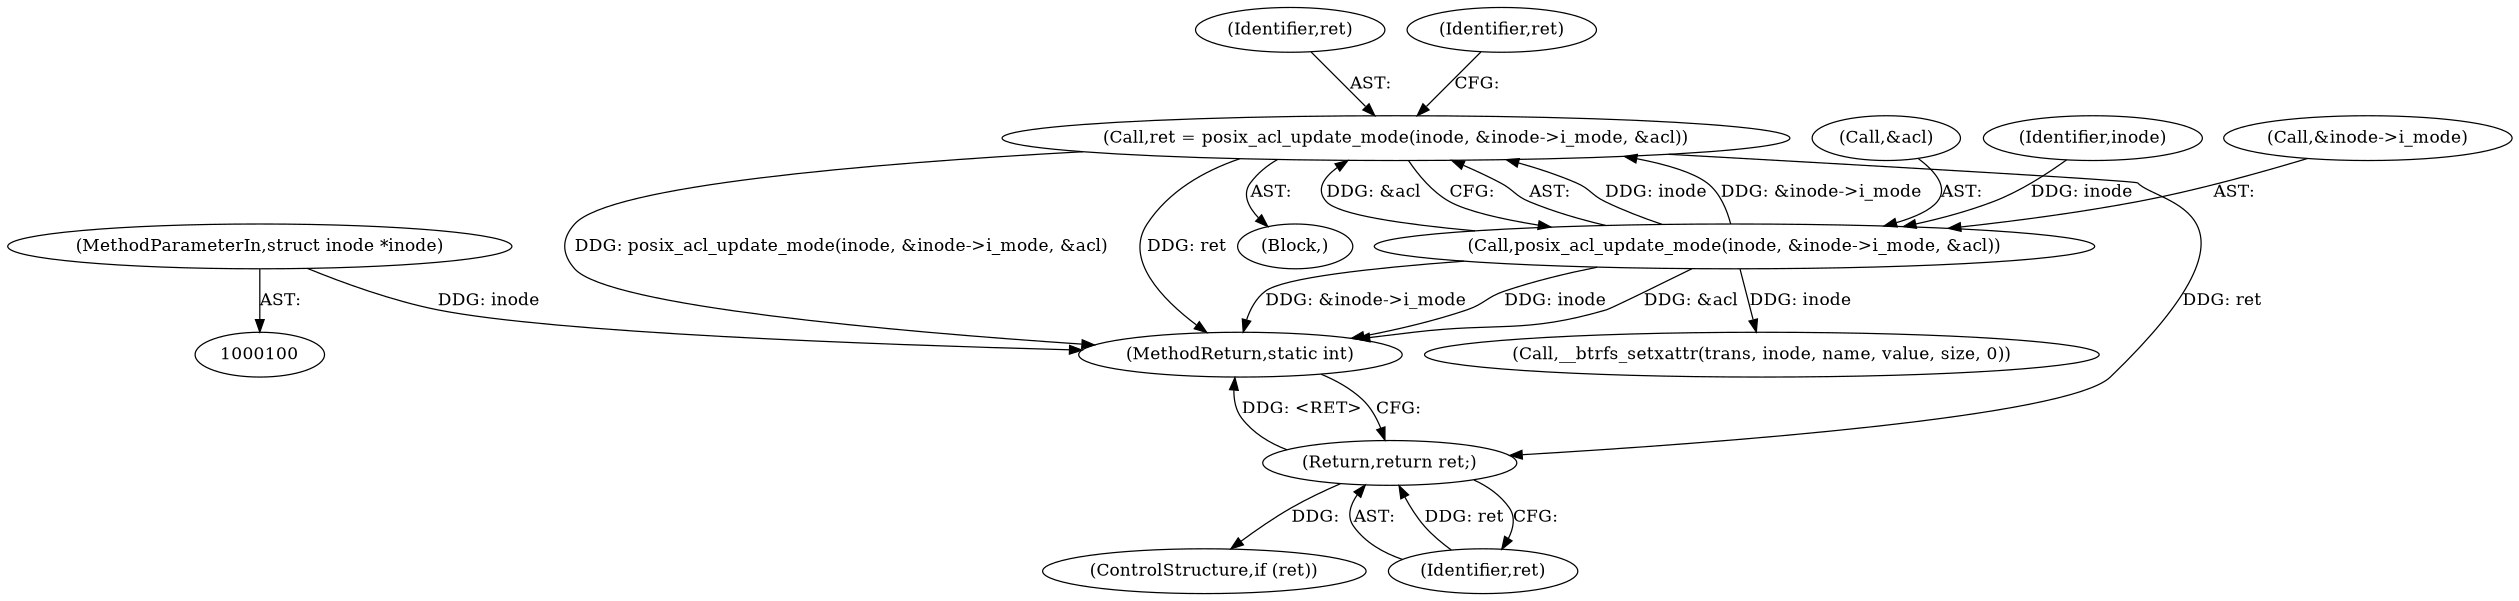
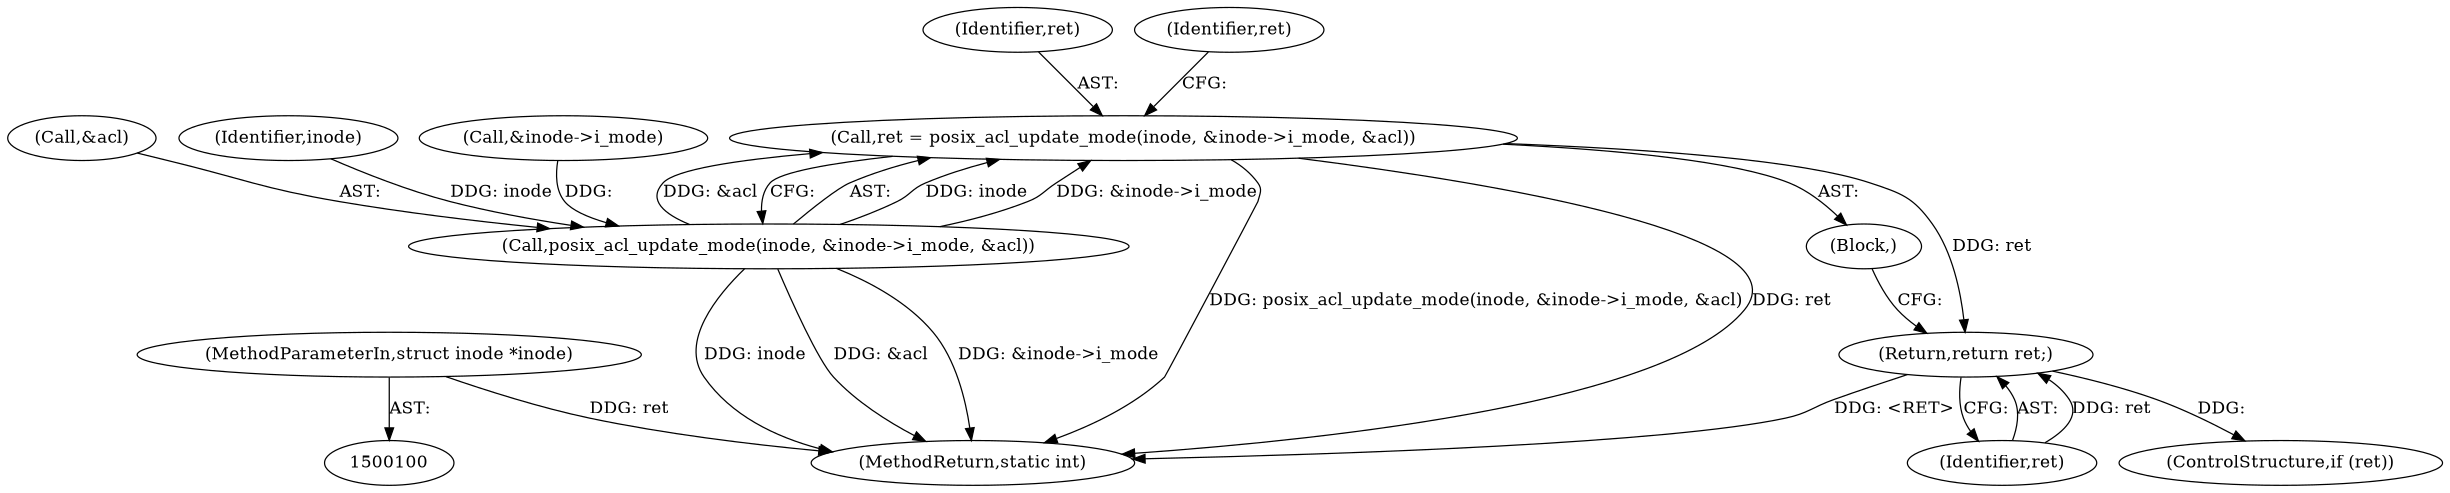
(2237, 192) -> (591, 192)
(489, 301) -> (629, 409)
(260, 355) -> (389, 463)
(1762, 355) -> none
(1357, 395) -> (1890, 301)
